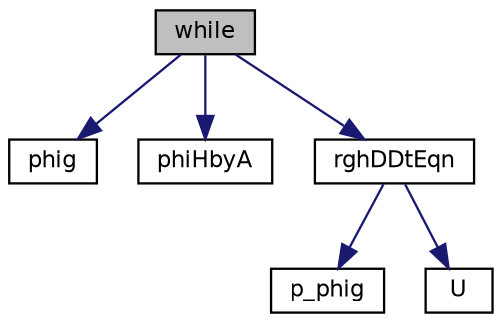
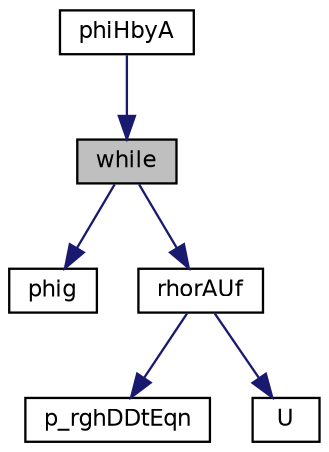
(205, 85) -> (127, 85)
(394, 161) -> (201, 291)
(328, 291) -> (118, 420)
